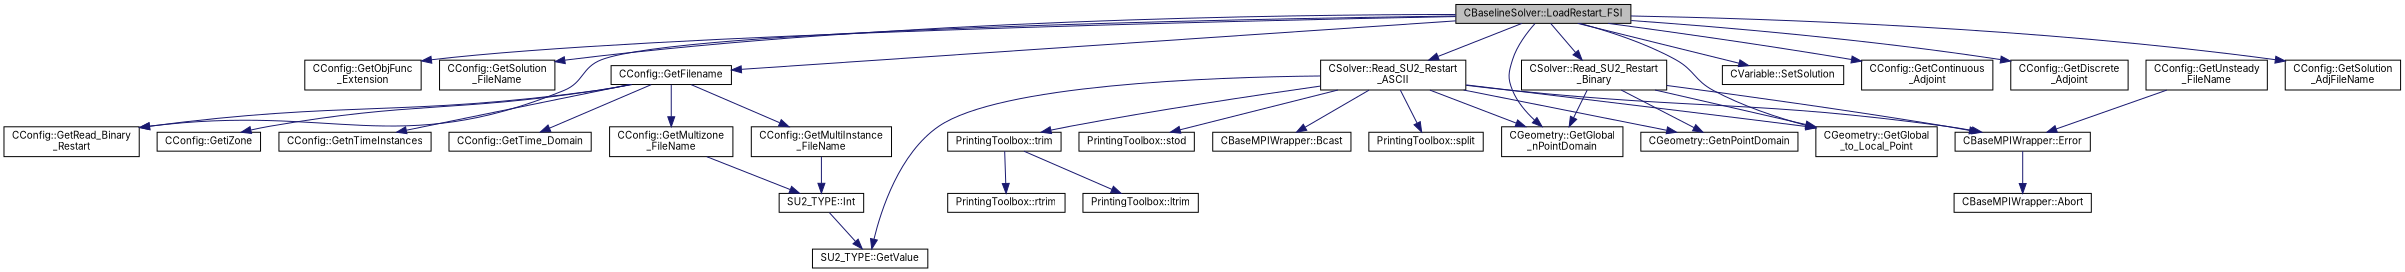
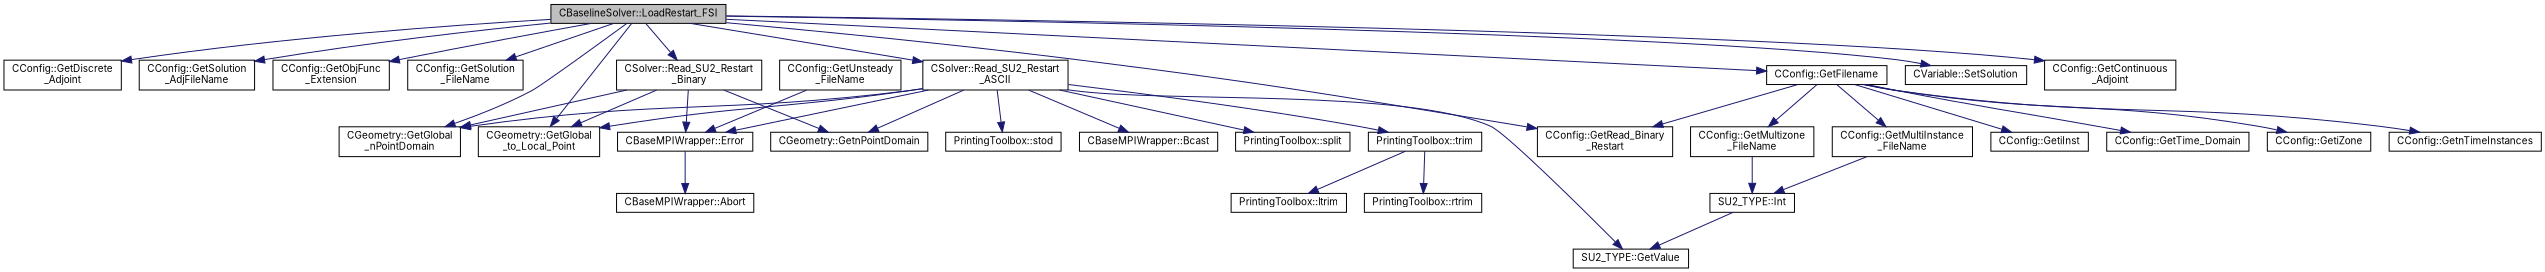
none -> (2040, 142)
